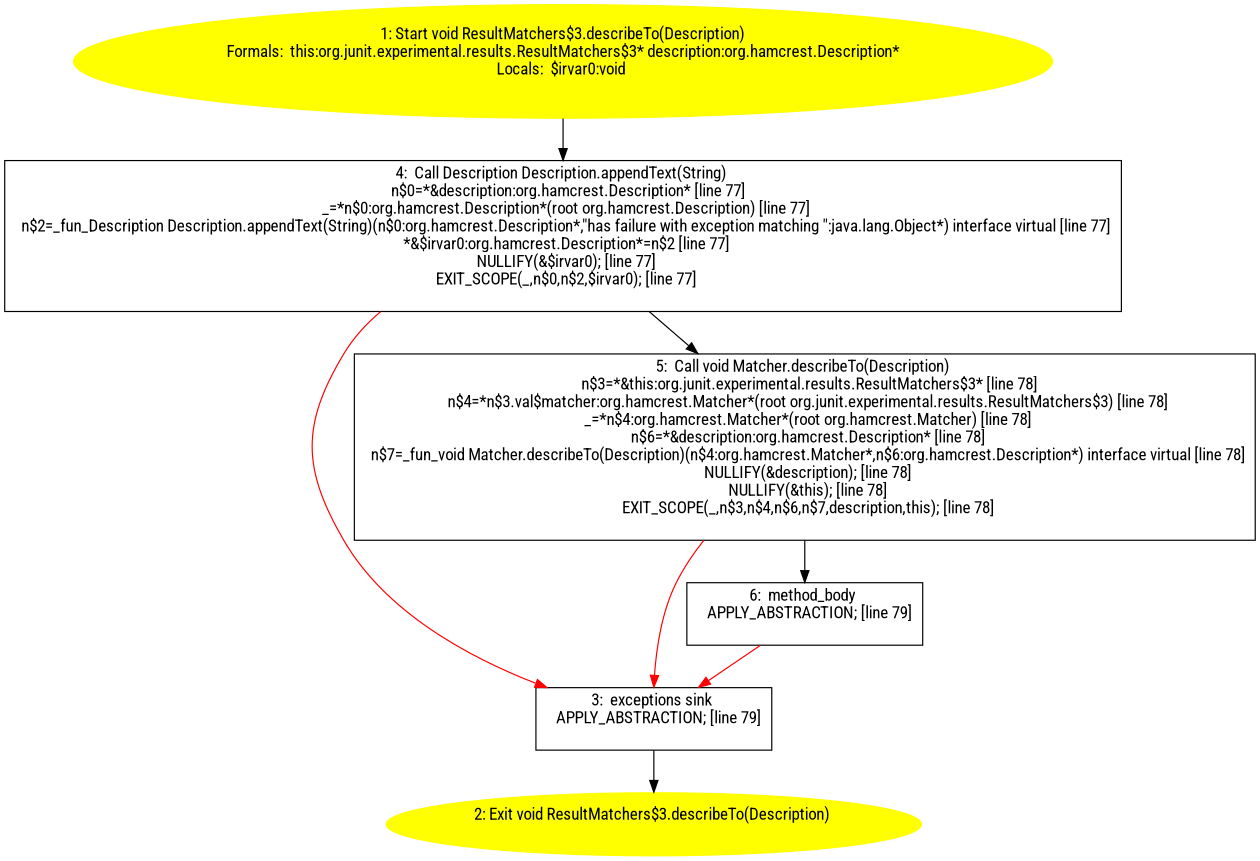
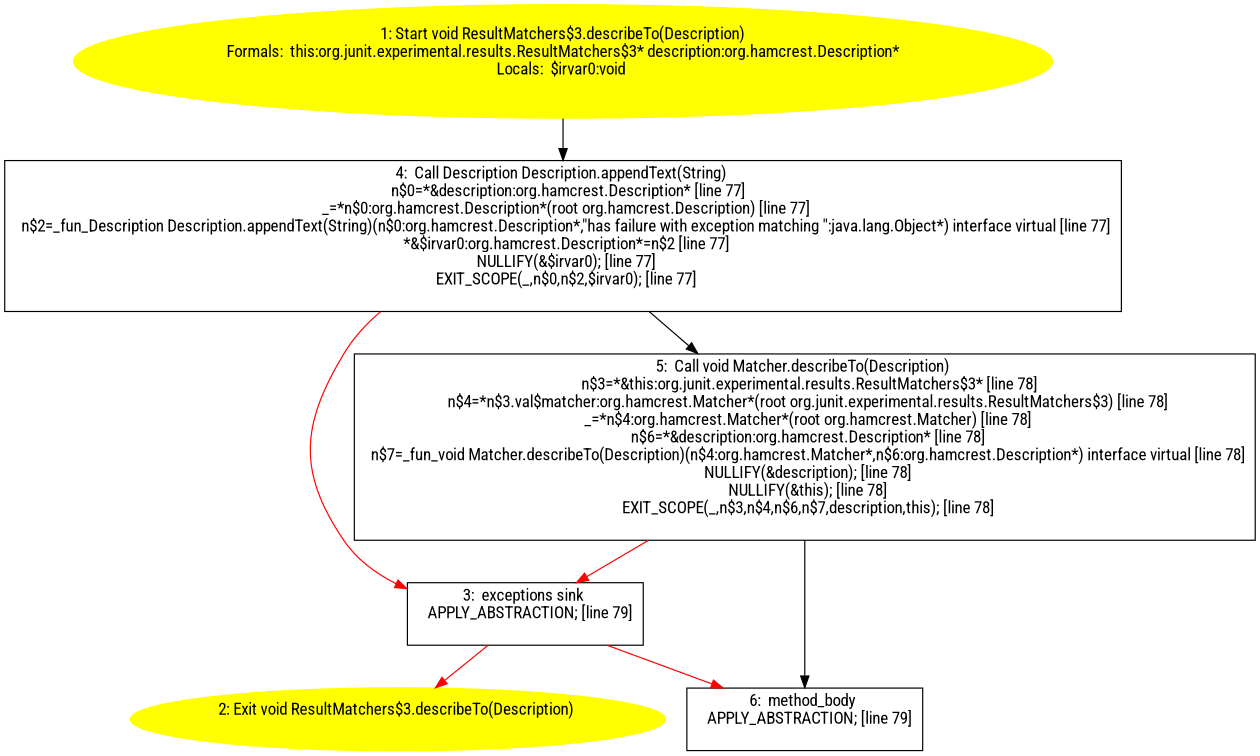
(734, 663) -> (659, 665)
(654, 765) -> (466, 663)
